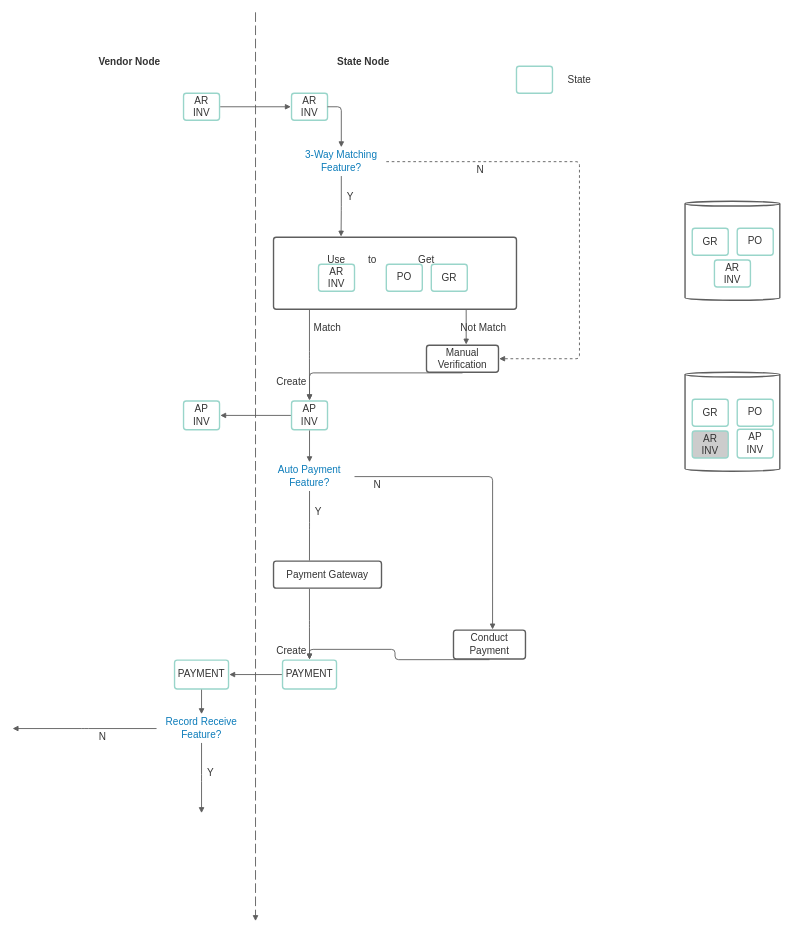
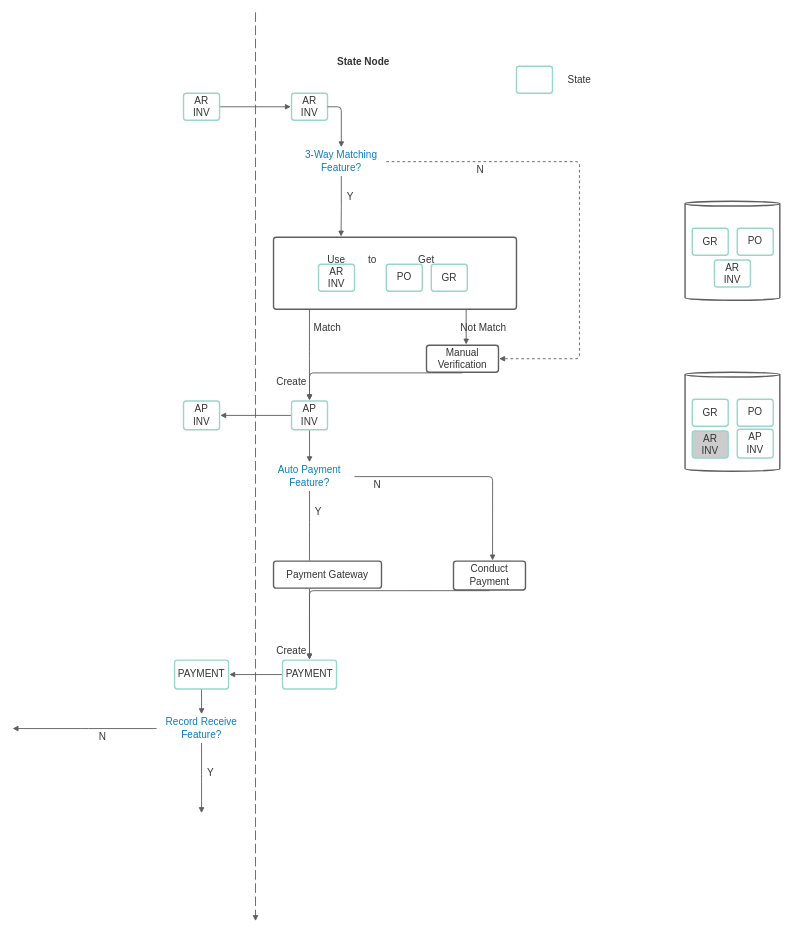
(129, 62) -> none
(489, 645) -> (489, 576)
